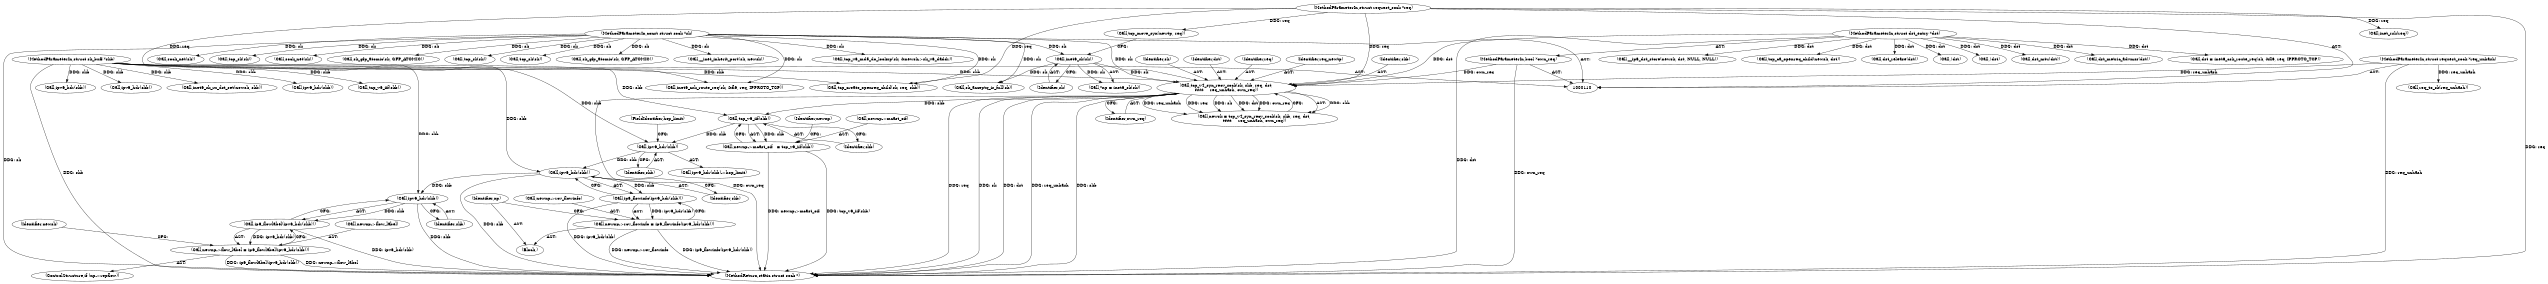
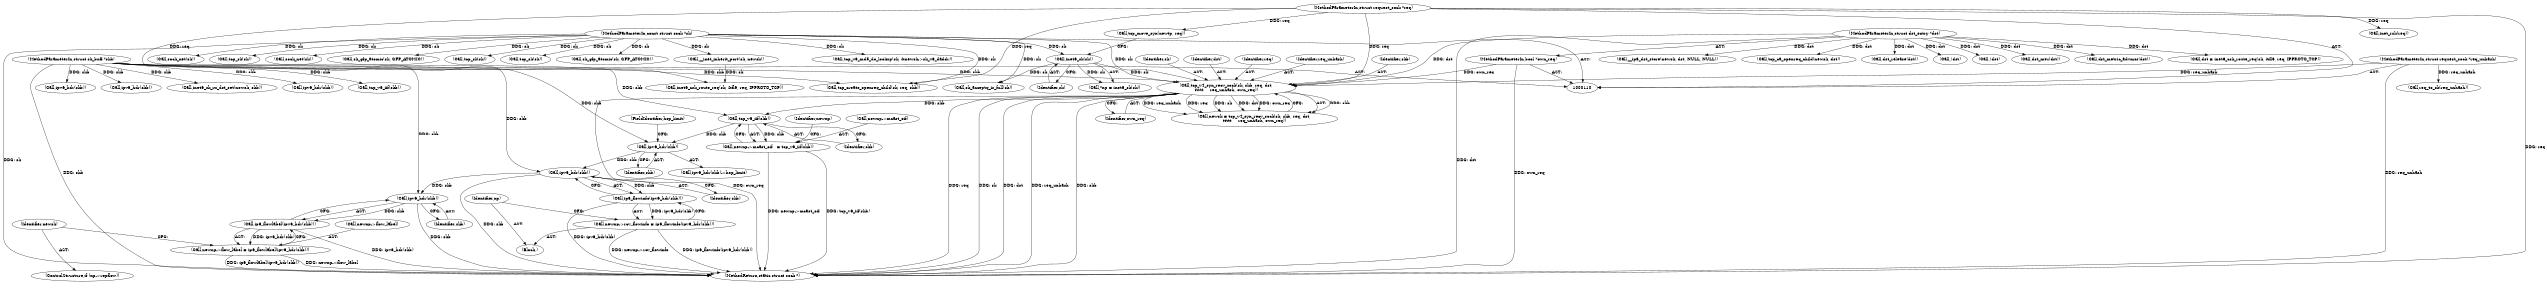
(769, 46) -> (725, 72)
(1320, 59) -> (1320, 59)
(554, 199) -> none
(166, 263) -> (56, 251)
